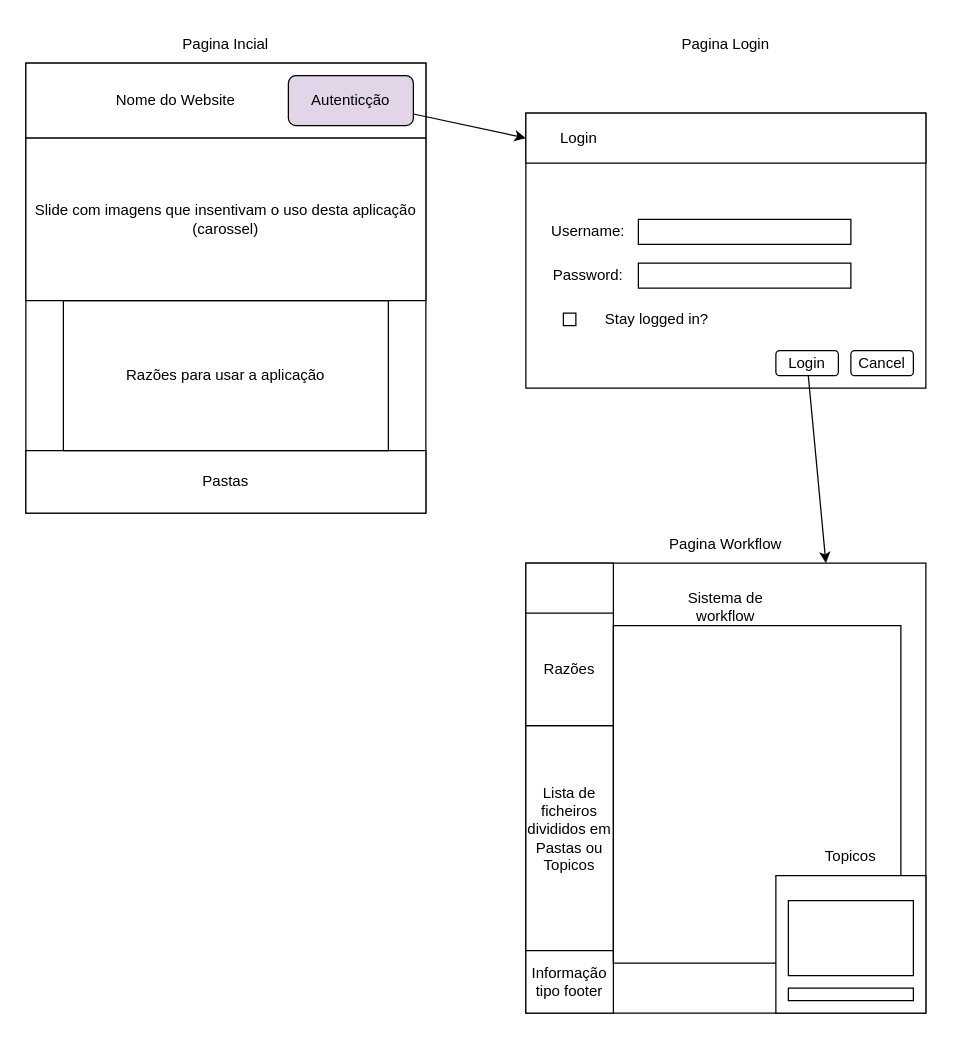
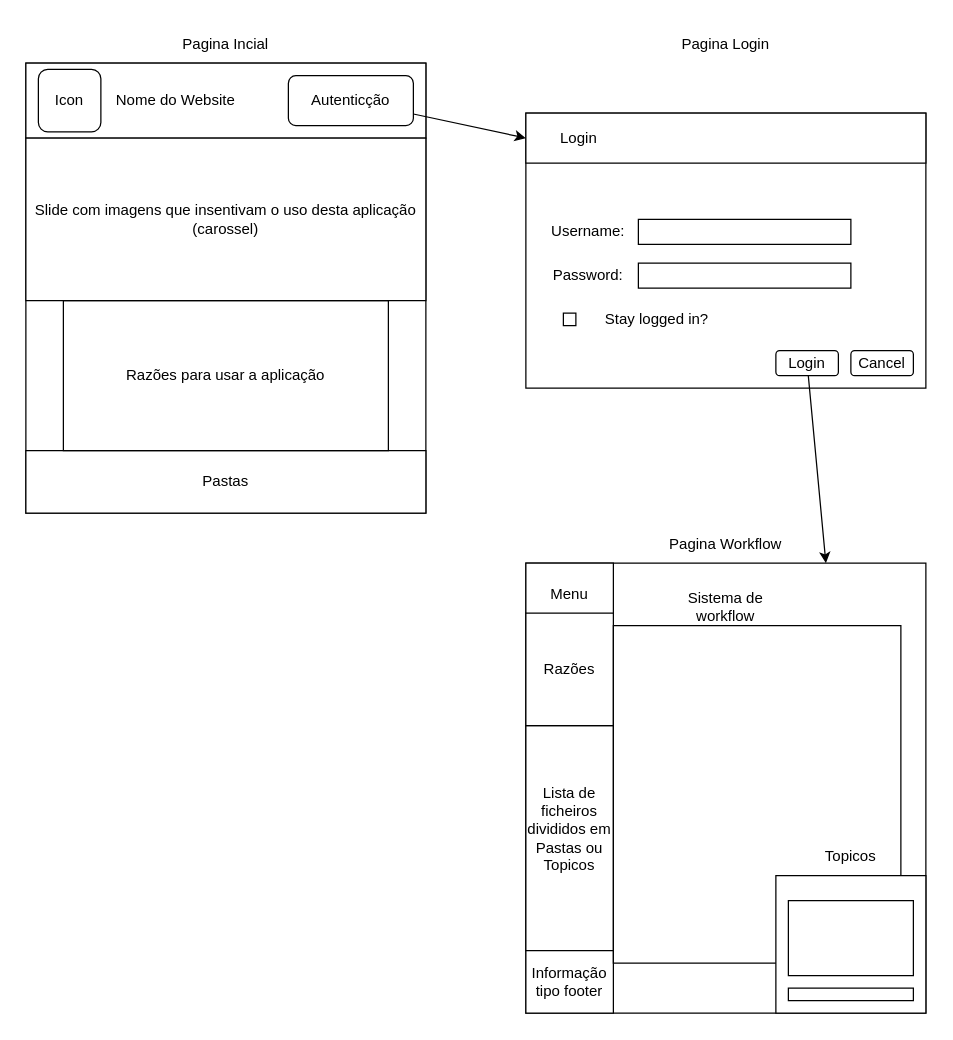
none -> (69, 101)
(351, 101) -> (351, 101)
none -> (569, 594)
